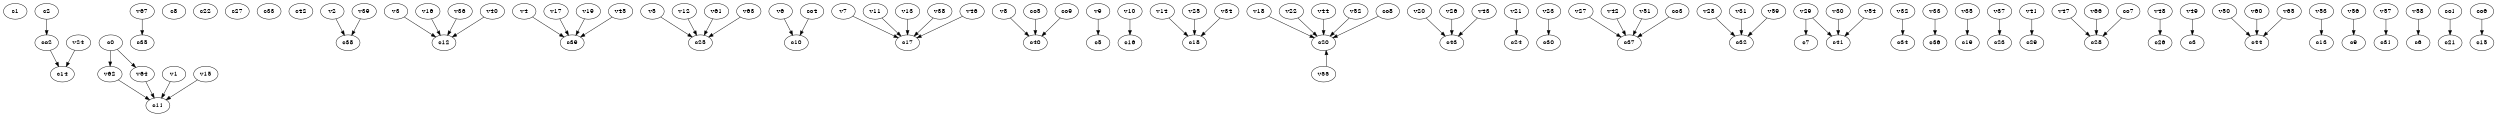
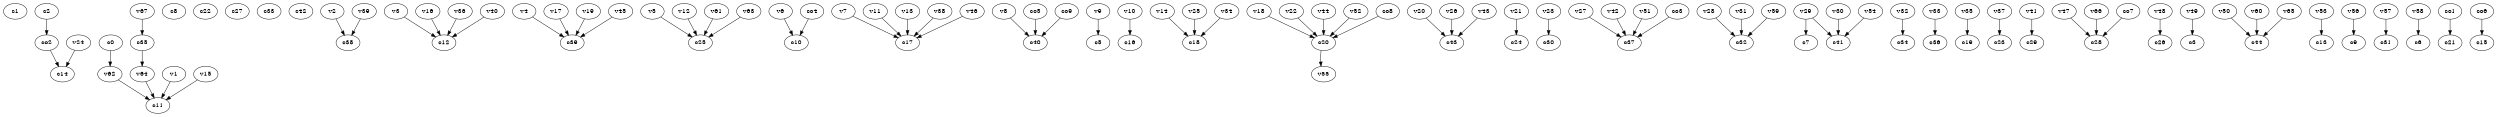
(125, 57) -> (142, 56)
(1327, 61) -> (1321, 56)
